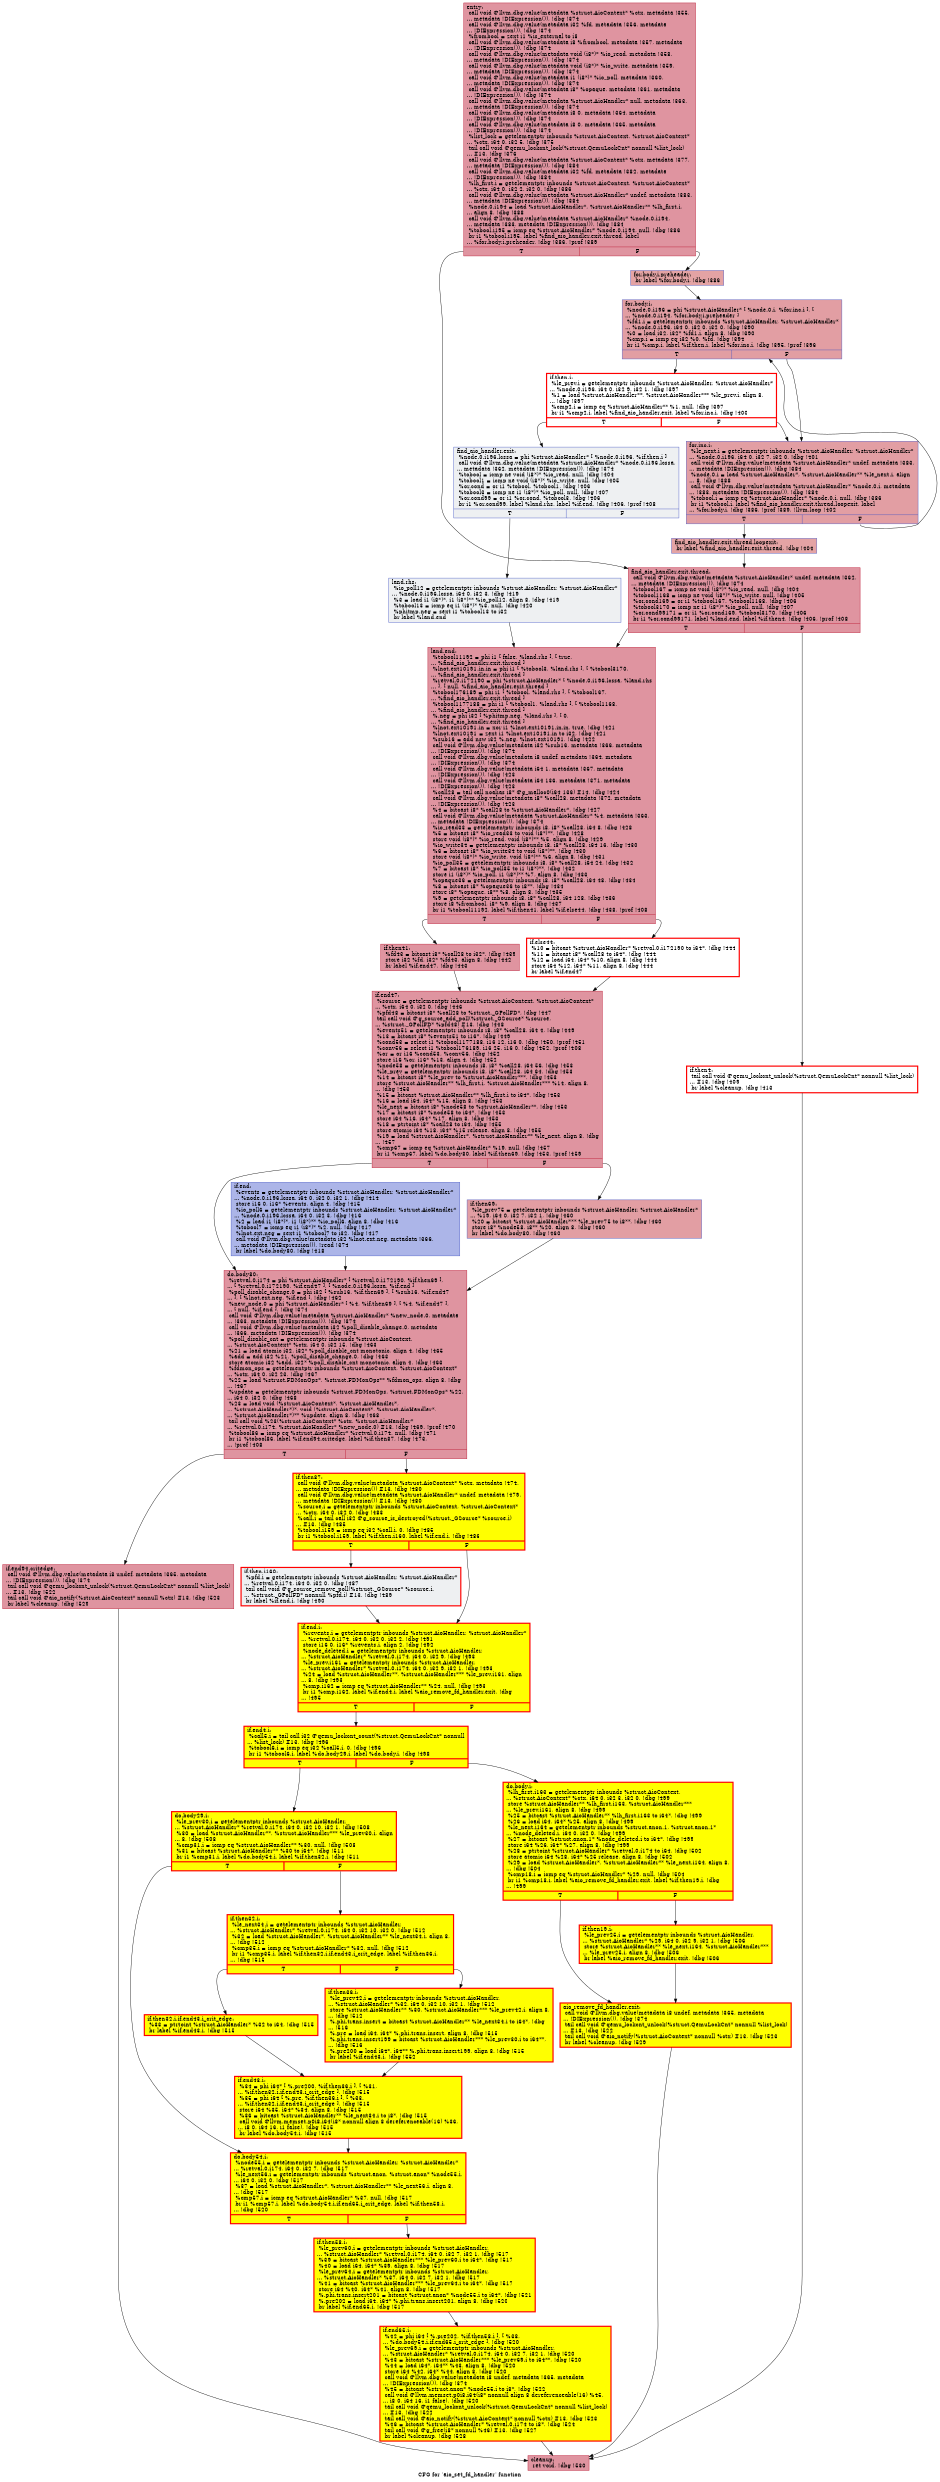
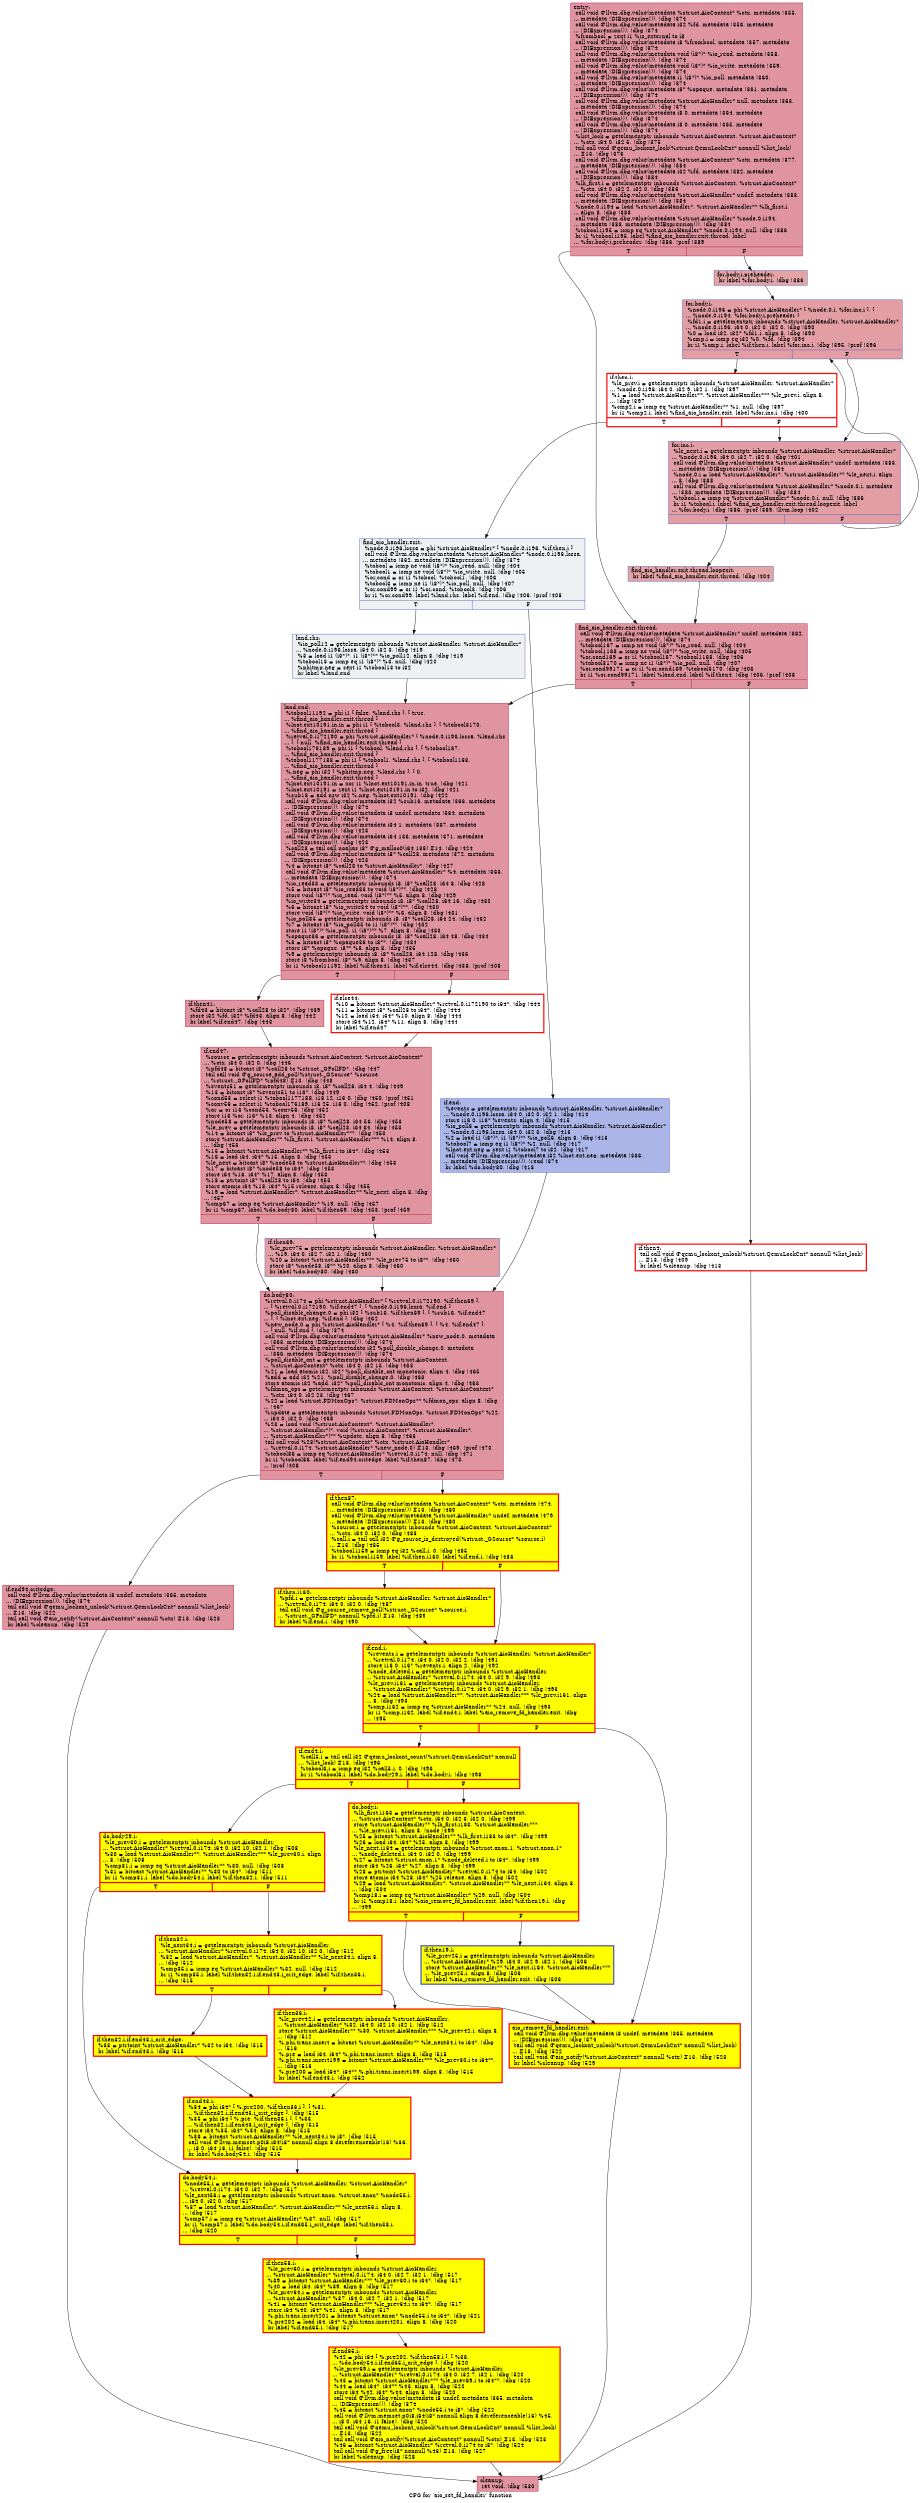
none -> (540, 852)
(351, 1587) -> (385, 1607)
(556, 1810) -> (403, 1831)
none -> (666, 1857)
(676, 1944) -> (517, 1965)
